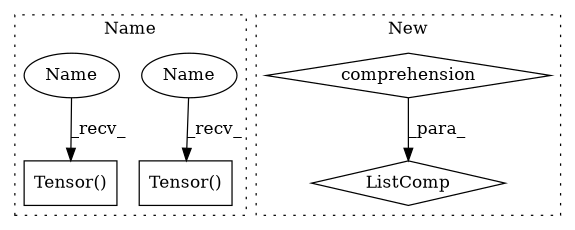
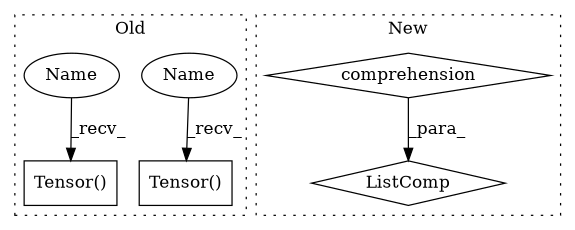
(131, 29) -> (131, 29)
